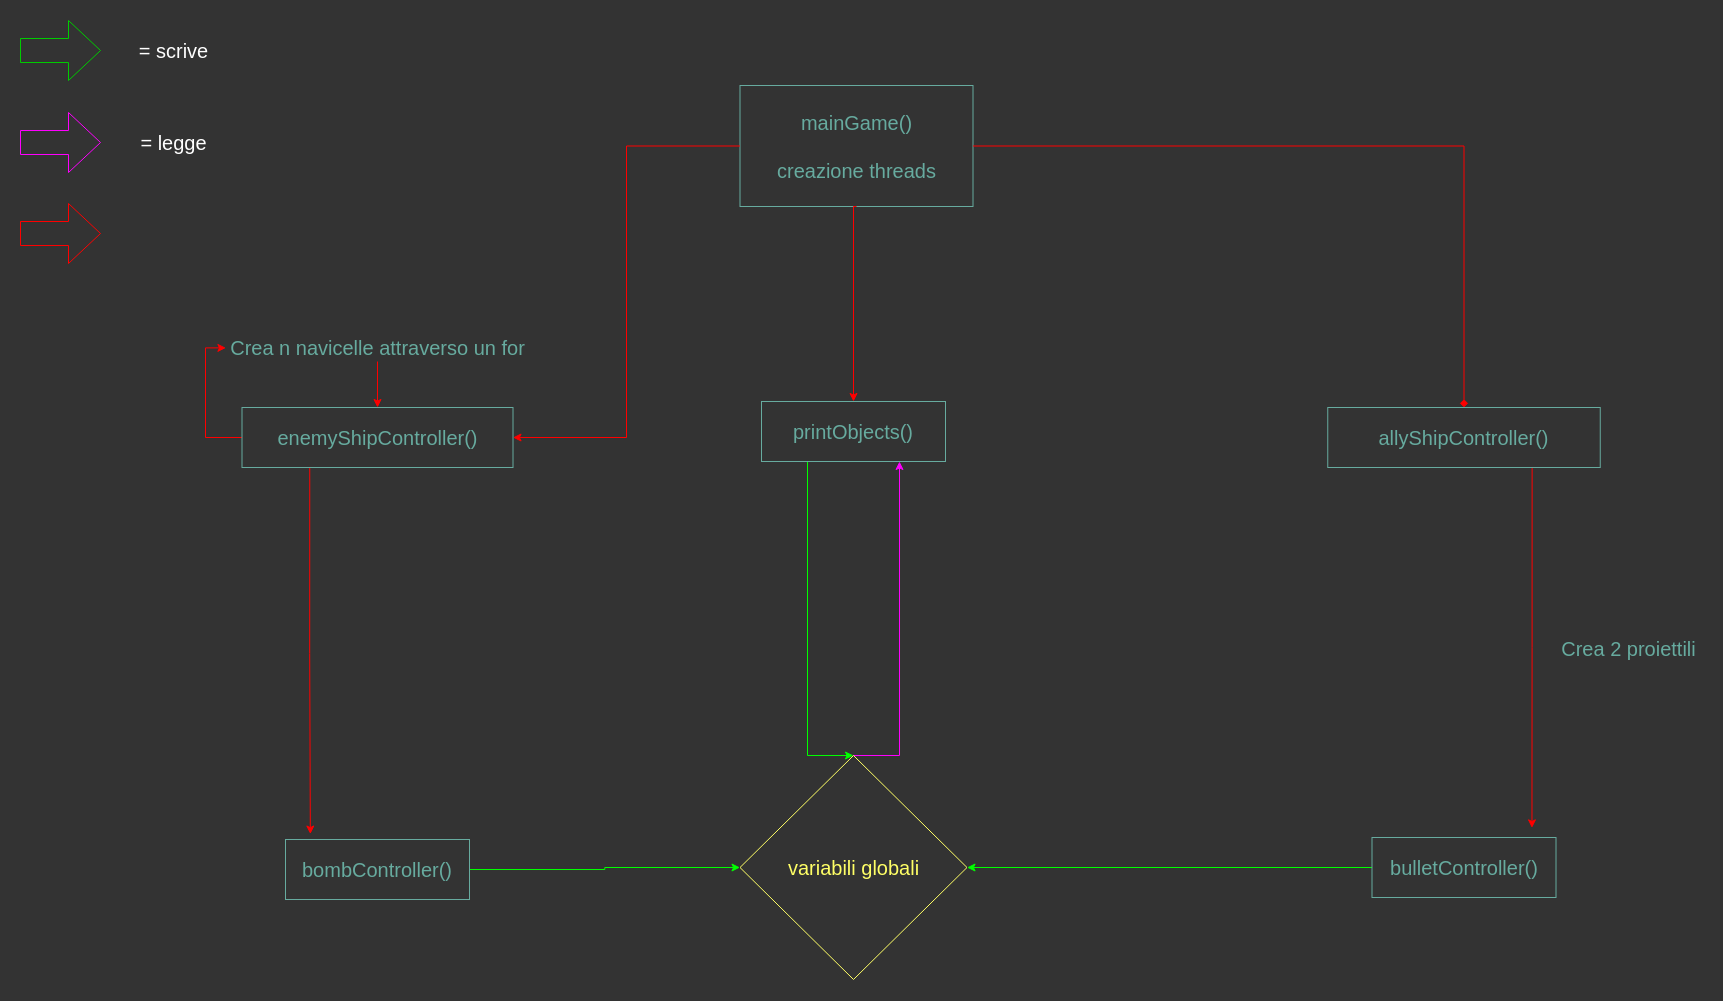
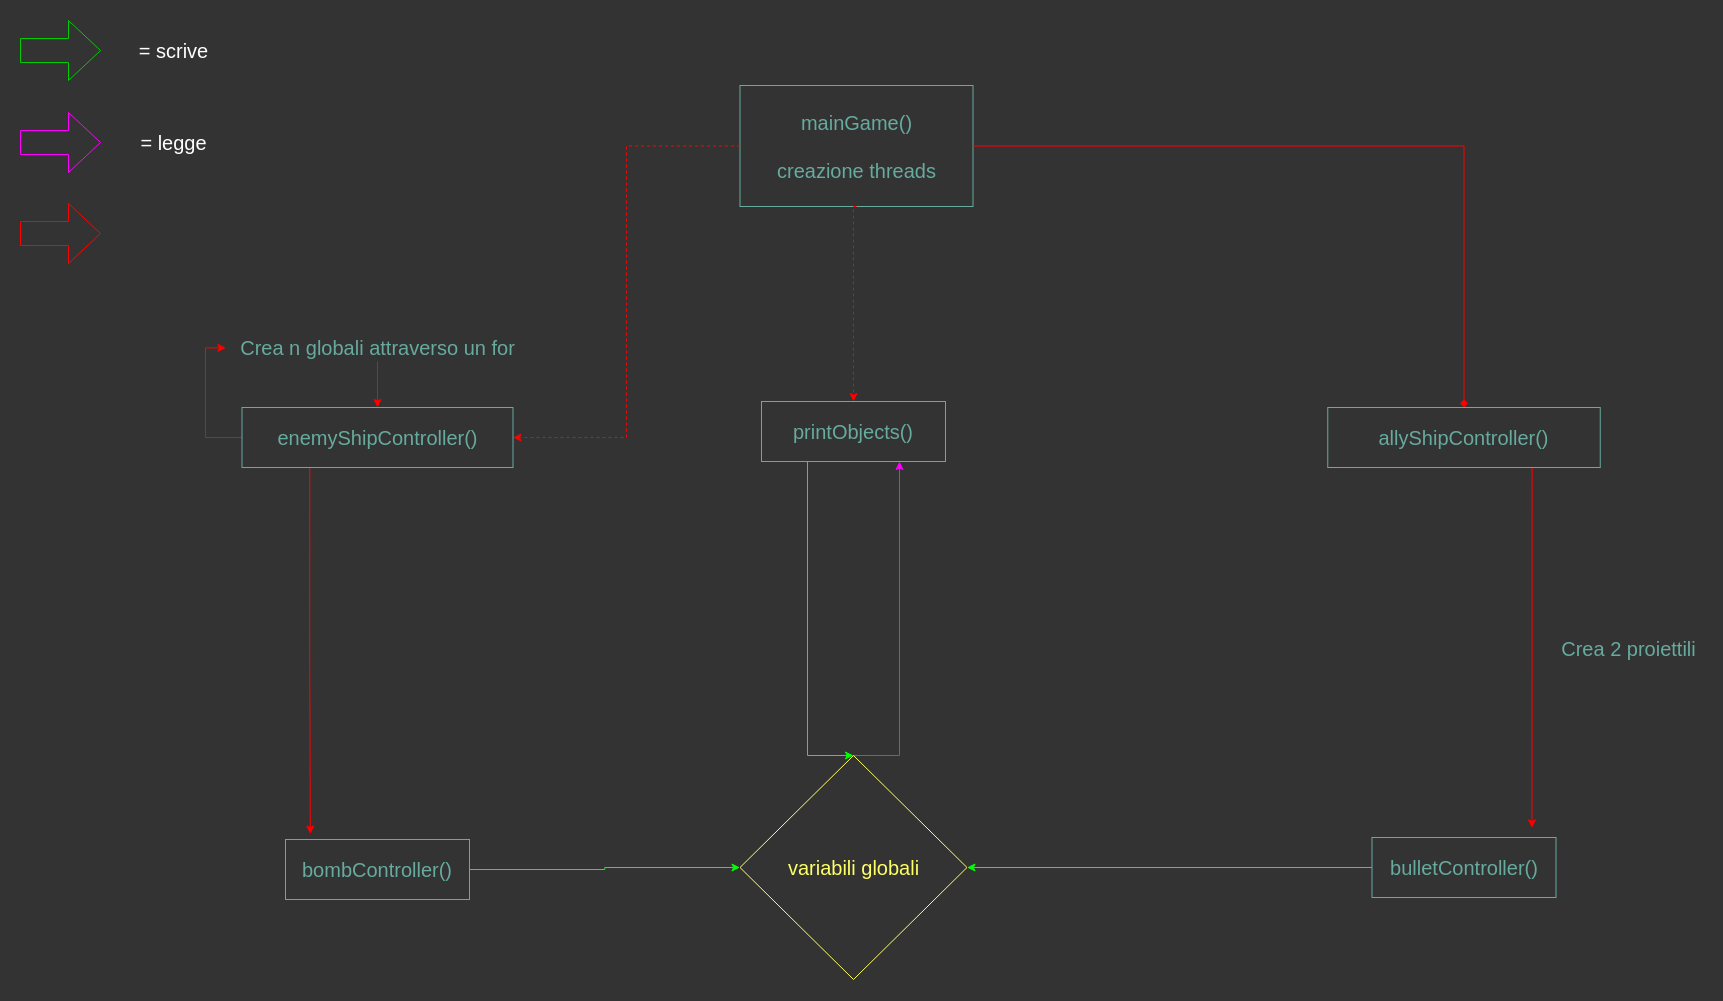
(854, 300) -> (854, 300)
(627, 344) -> (627, 344)
(378, 348) -> (378, 348)
